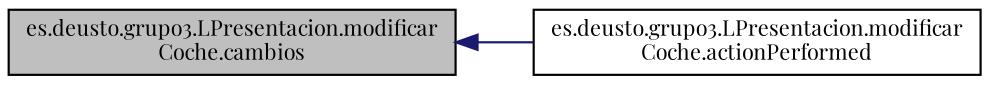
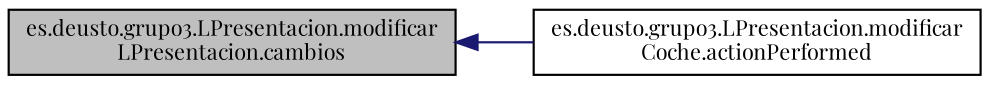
(232, 42) -> (232, 42)
